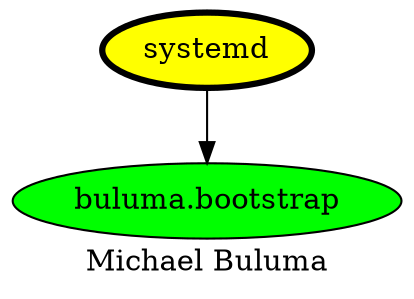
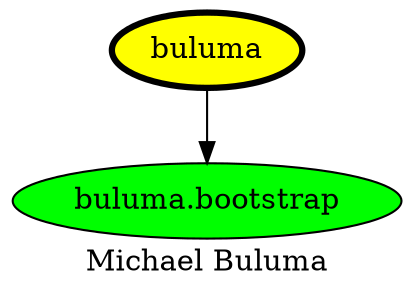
(207, 50) -> (207, 50)
